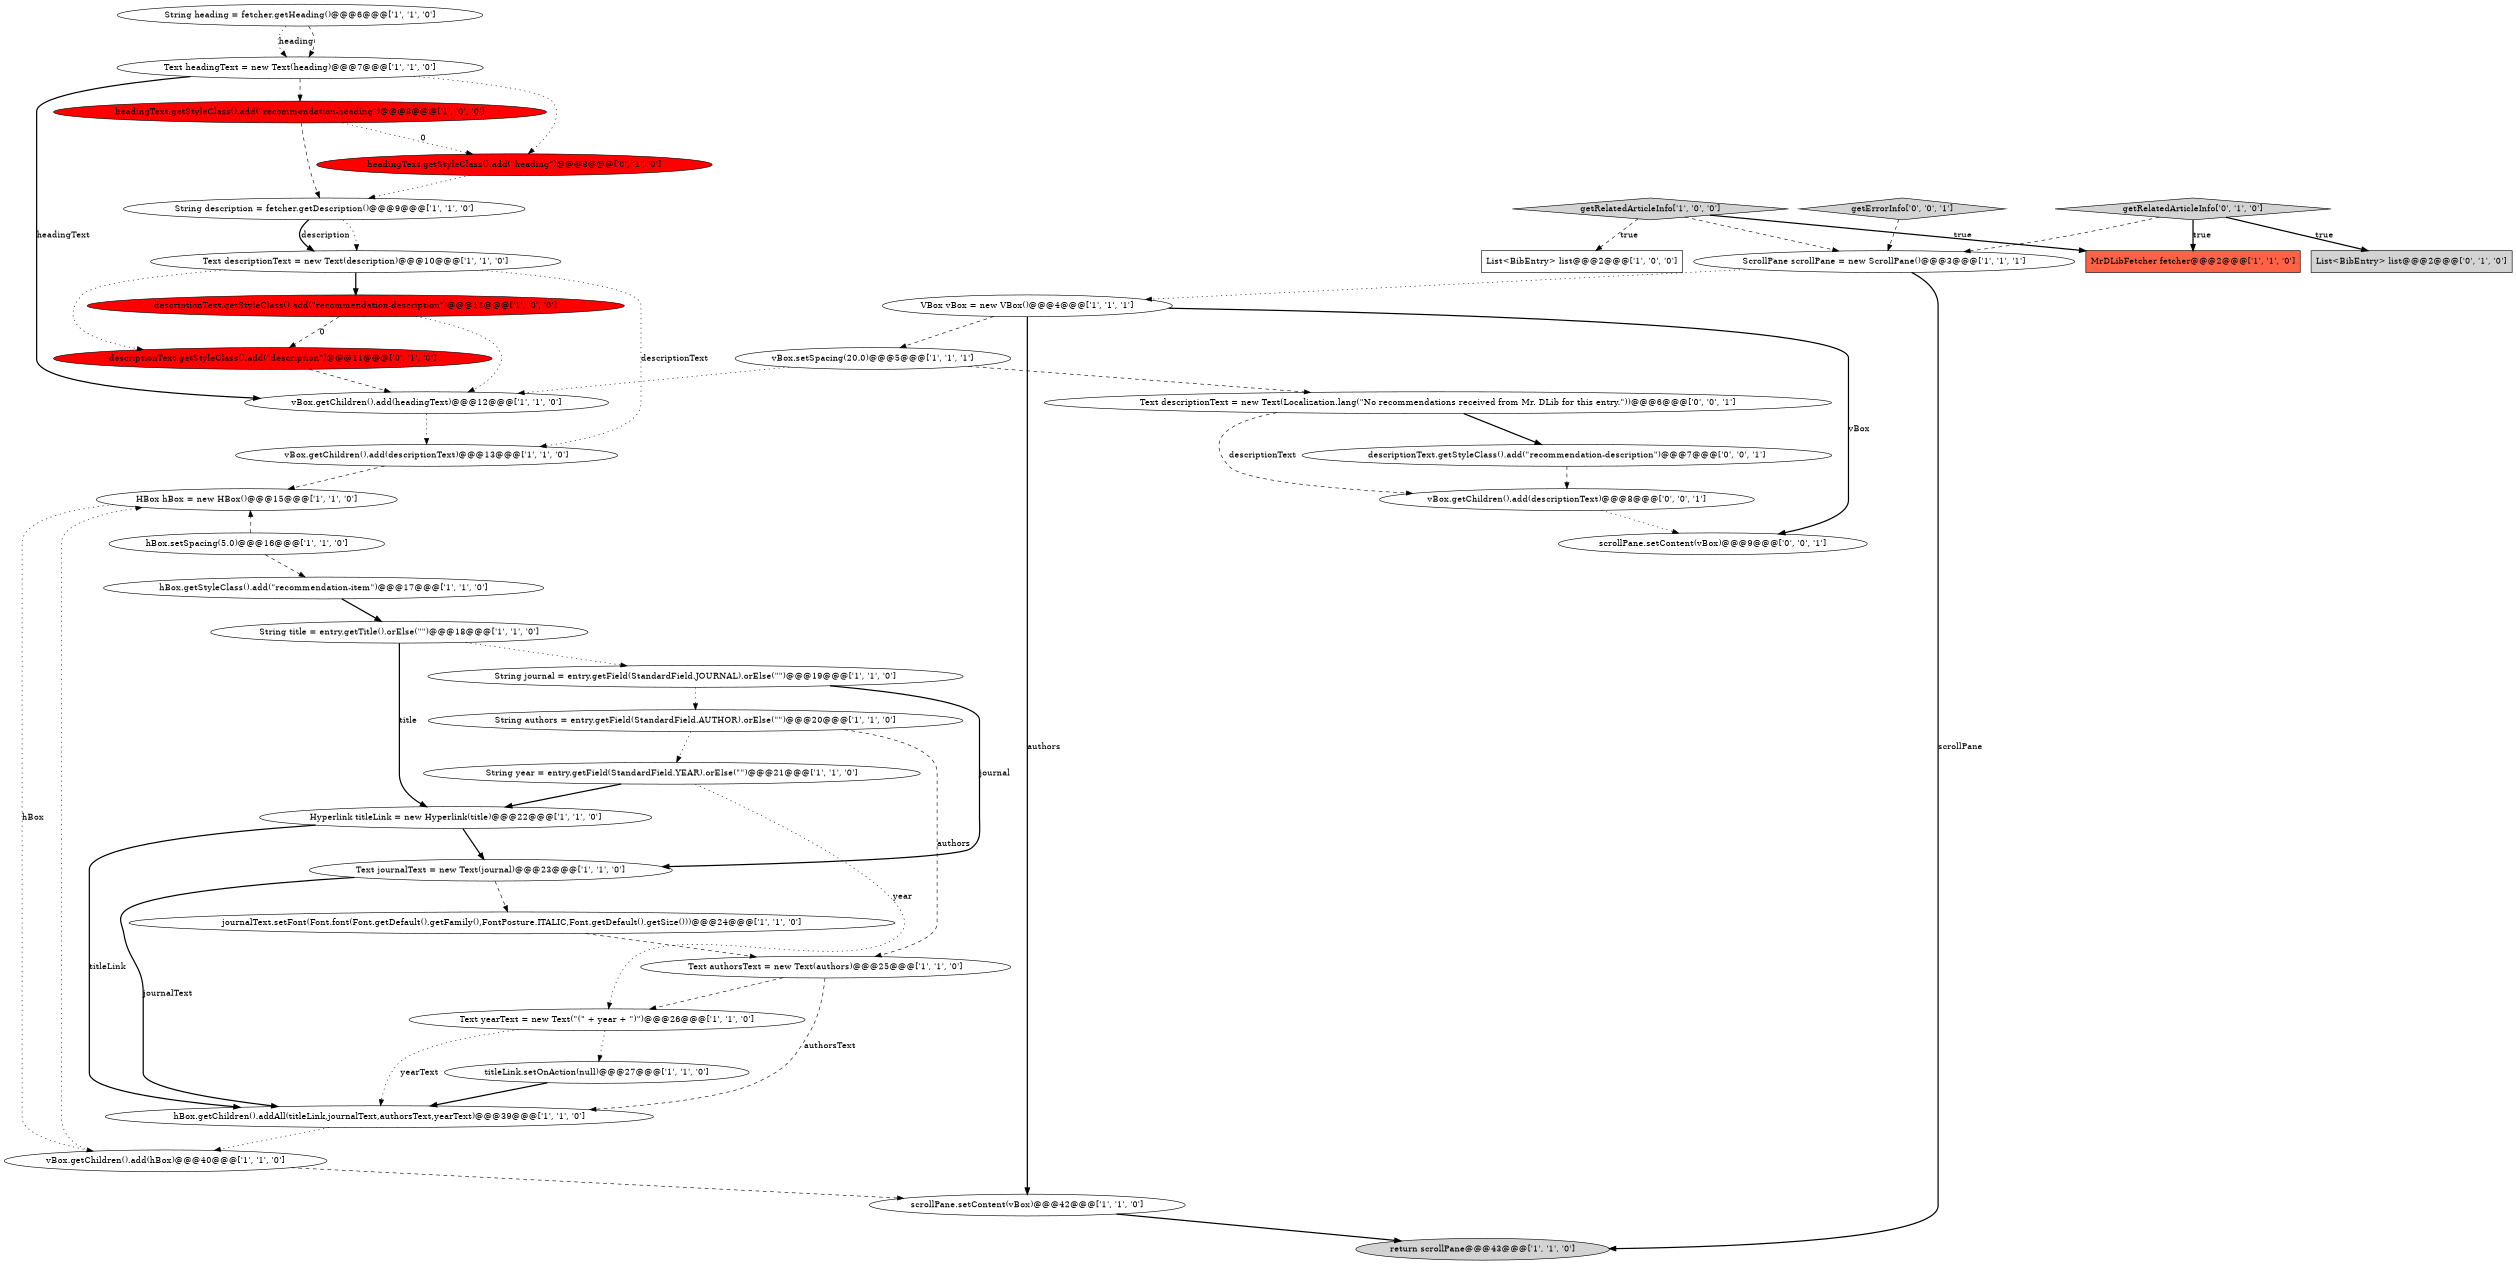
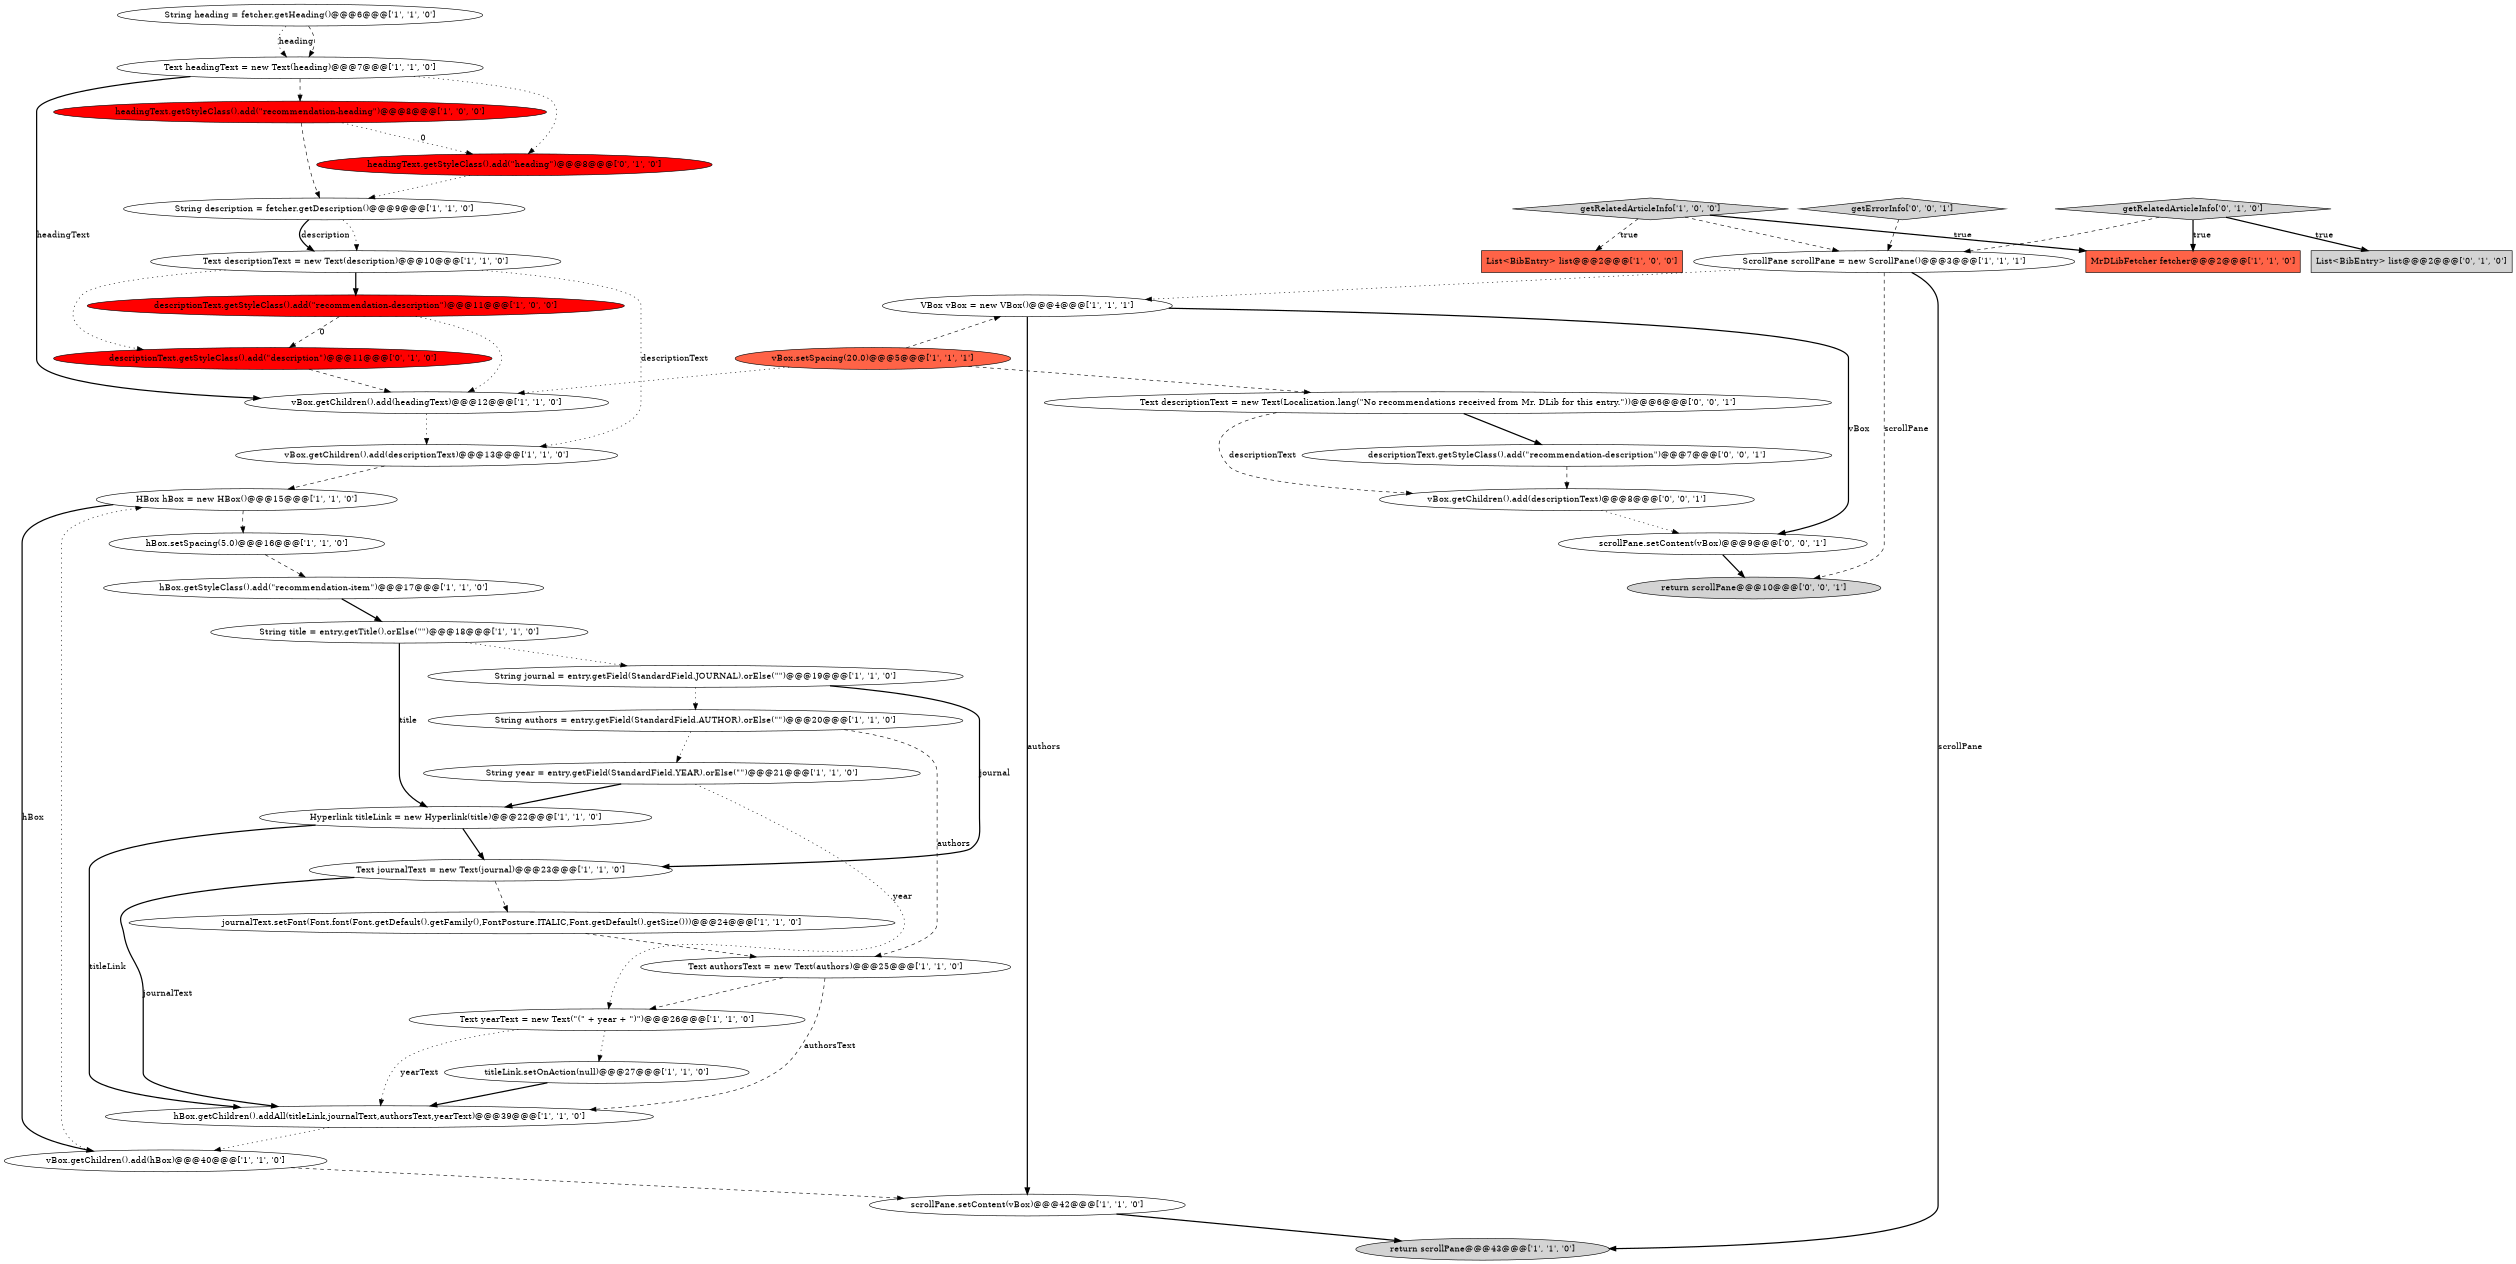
(1582, 262) -> (1582, 262)
(950, 331) -> (950, 333)
(873, 358) -> (873, 358)
(251, 525) -> (243, 519)
none -> (1754, 588)
(22, 816) -> (22, 816)
